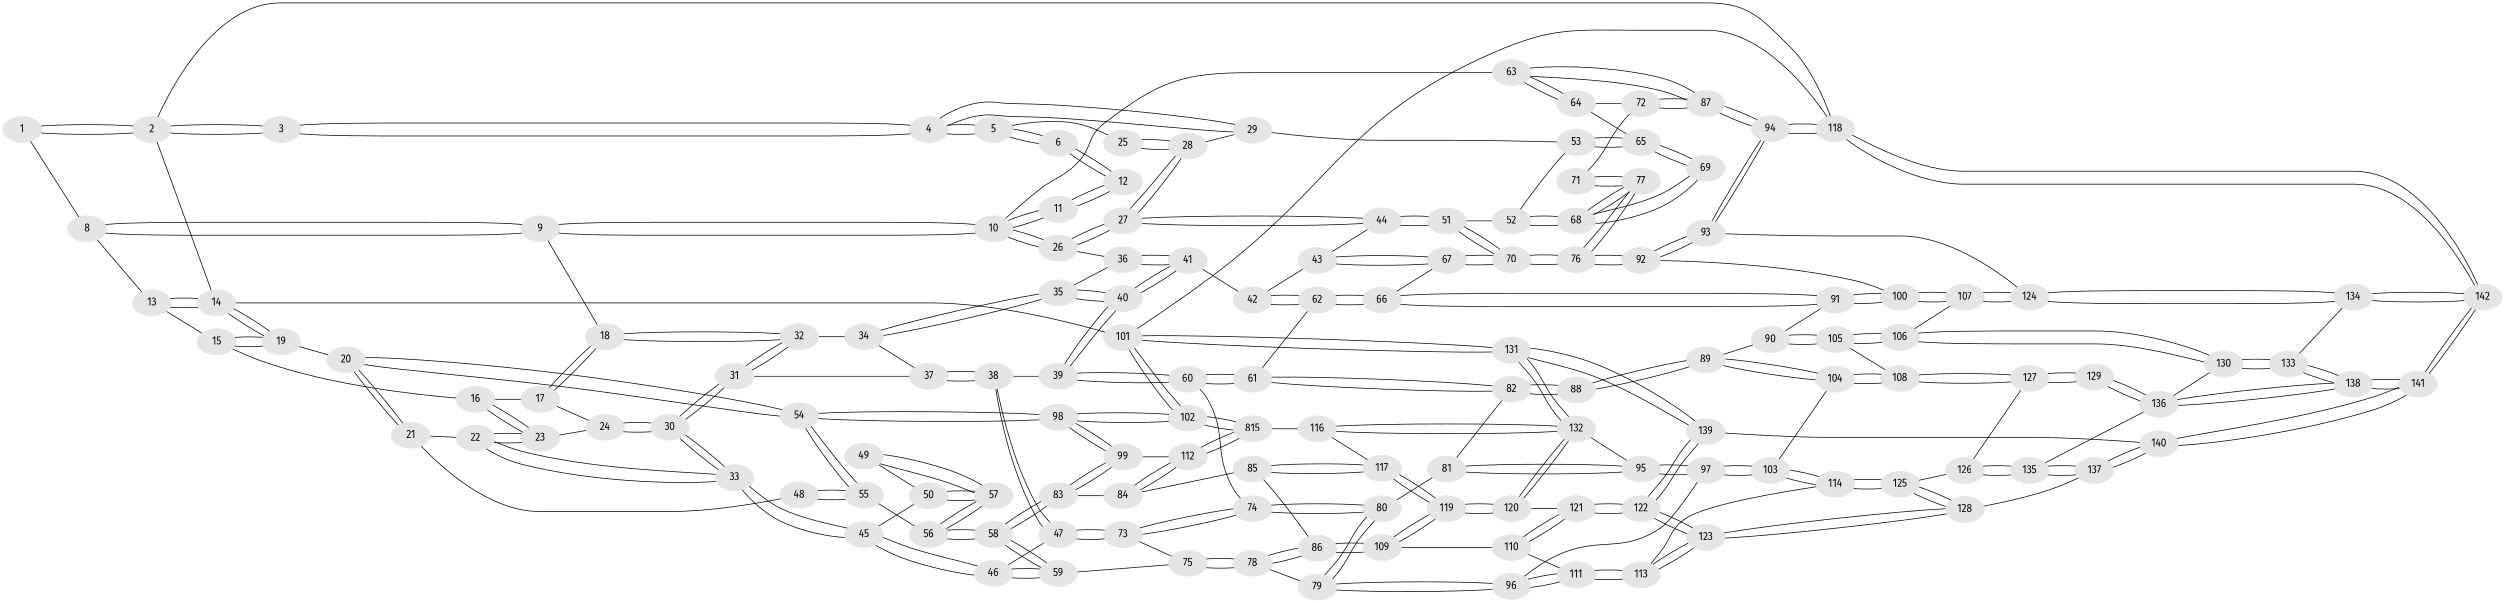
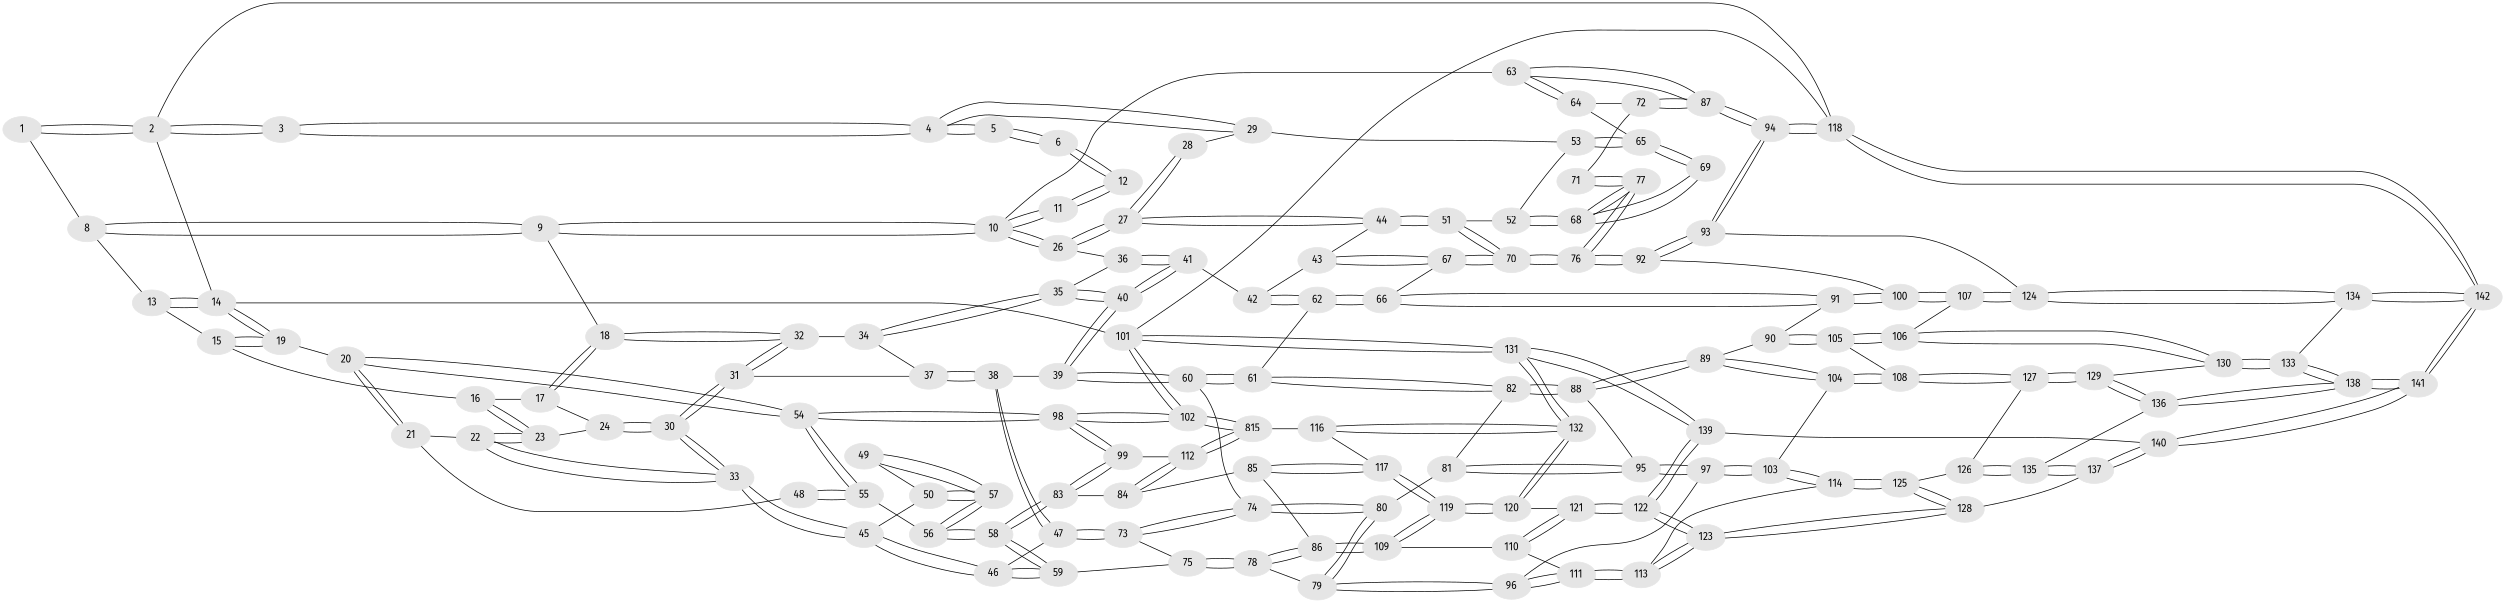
(1123, 143) -> none
(2191, 384) -> (2159, 371)
(1609, 449) -> (1611, 428)
